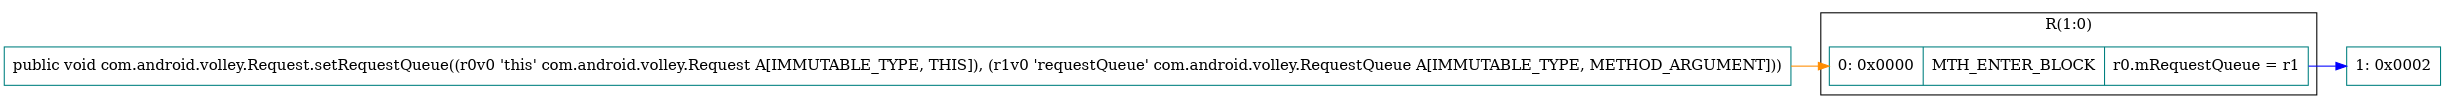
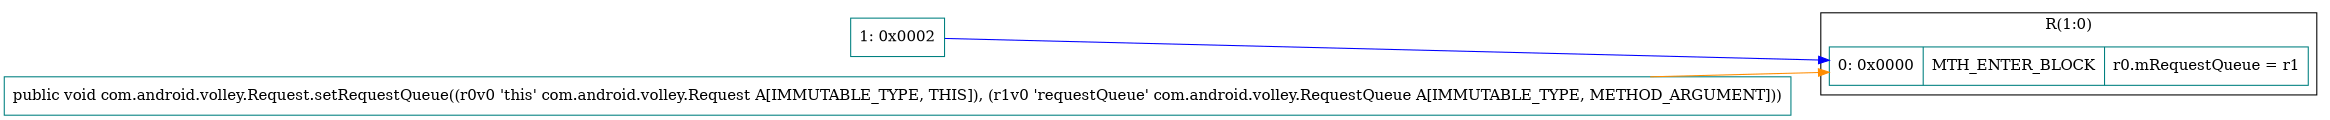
(2324, 66) -> (1382, 49)
